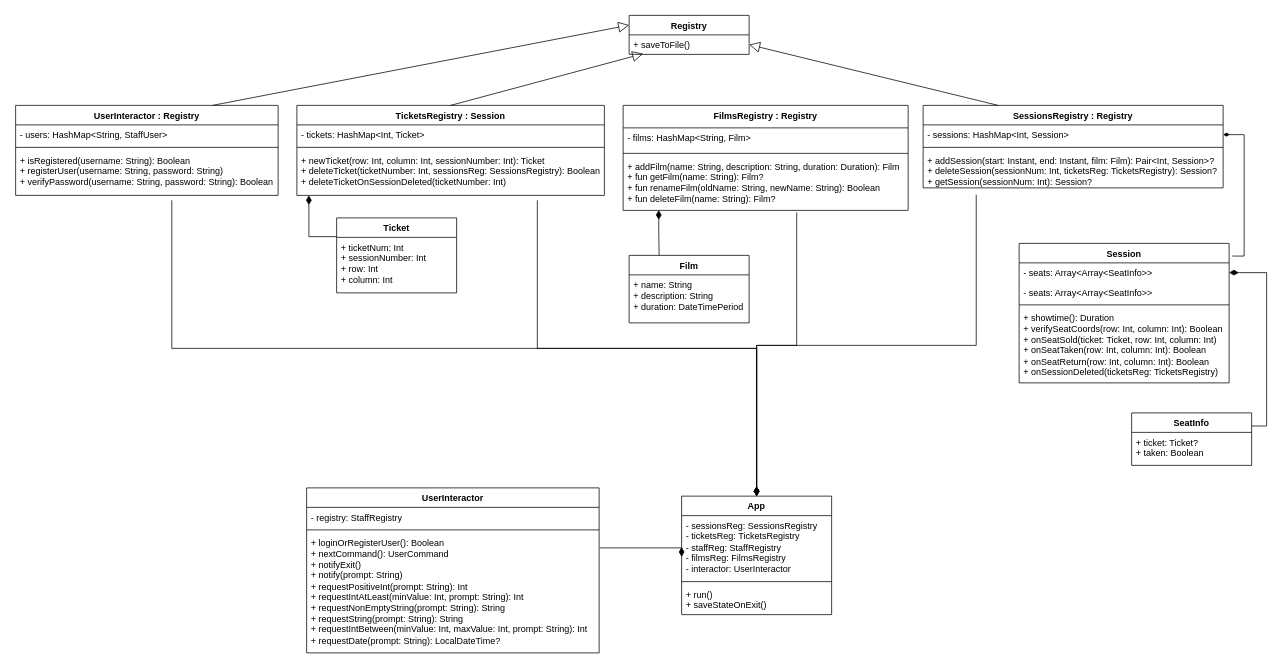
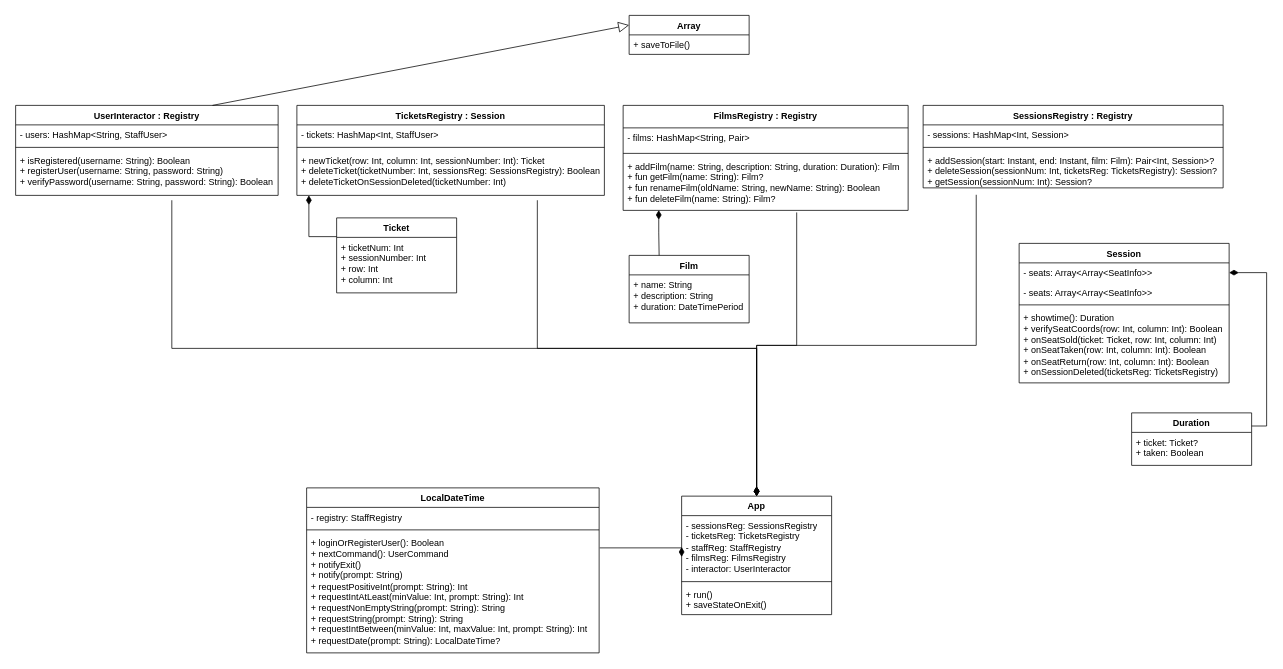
(689, 26) -> (689, 26)
(878, 76) -> none
(542, 81) -> none
(1237, 135) -> none
(372, 136) -> (381, 136)
(691, 139) -> (692, 139)
(1191, 424) -> (1191, 424)
(453, 499) -> (453, 499)
